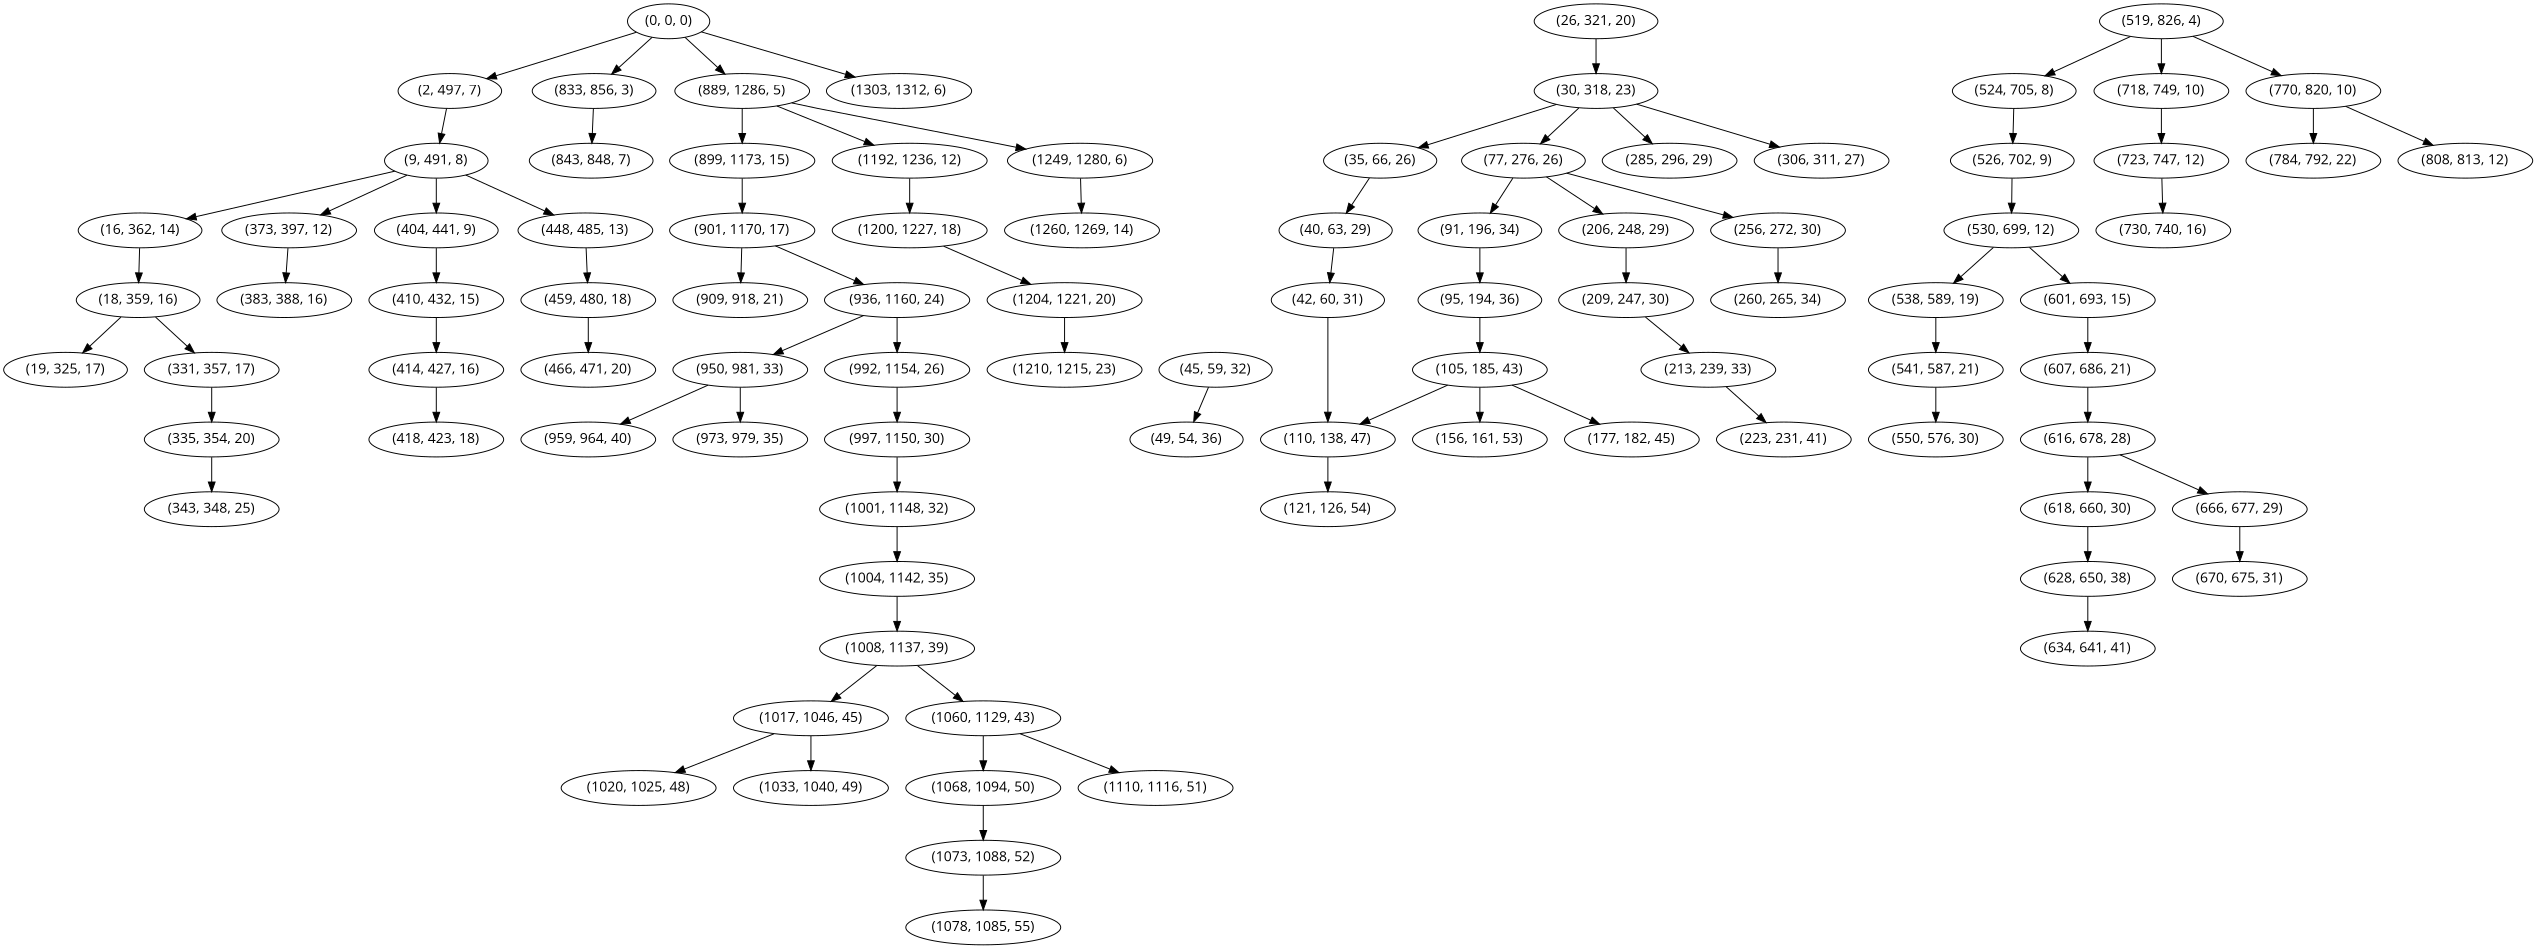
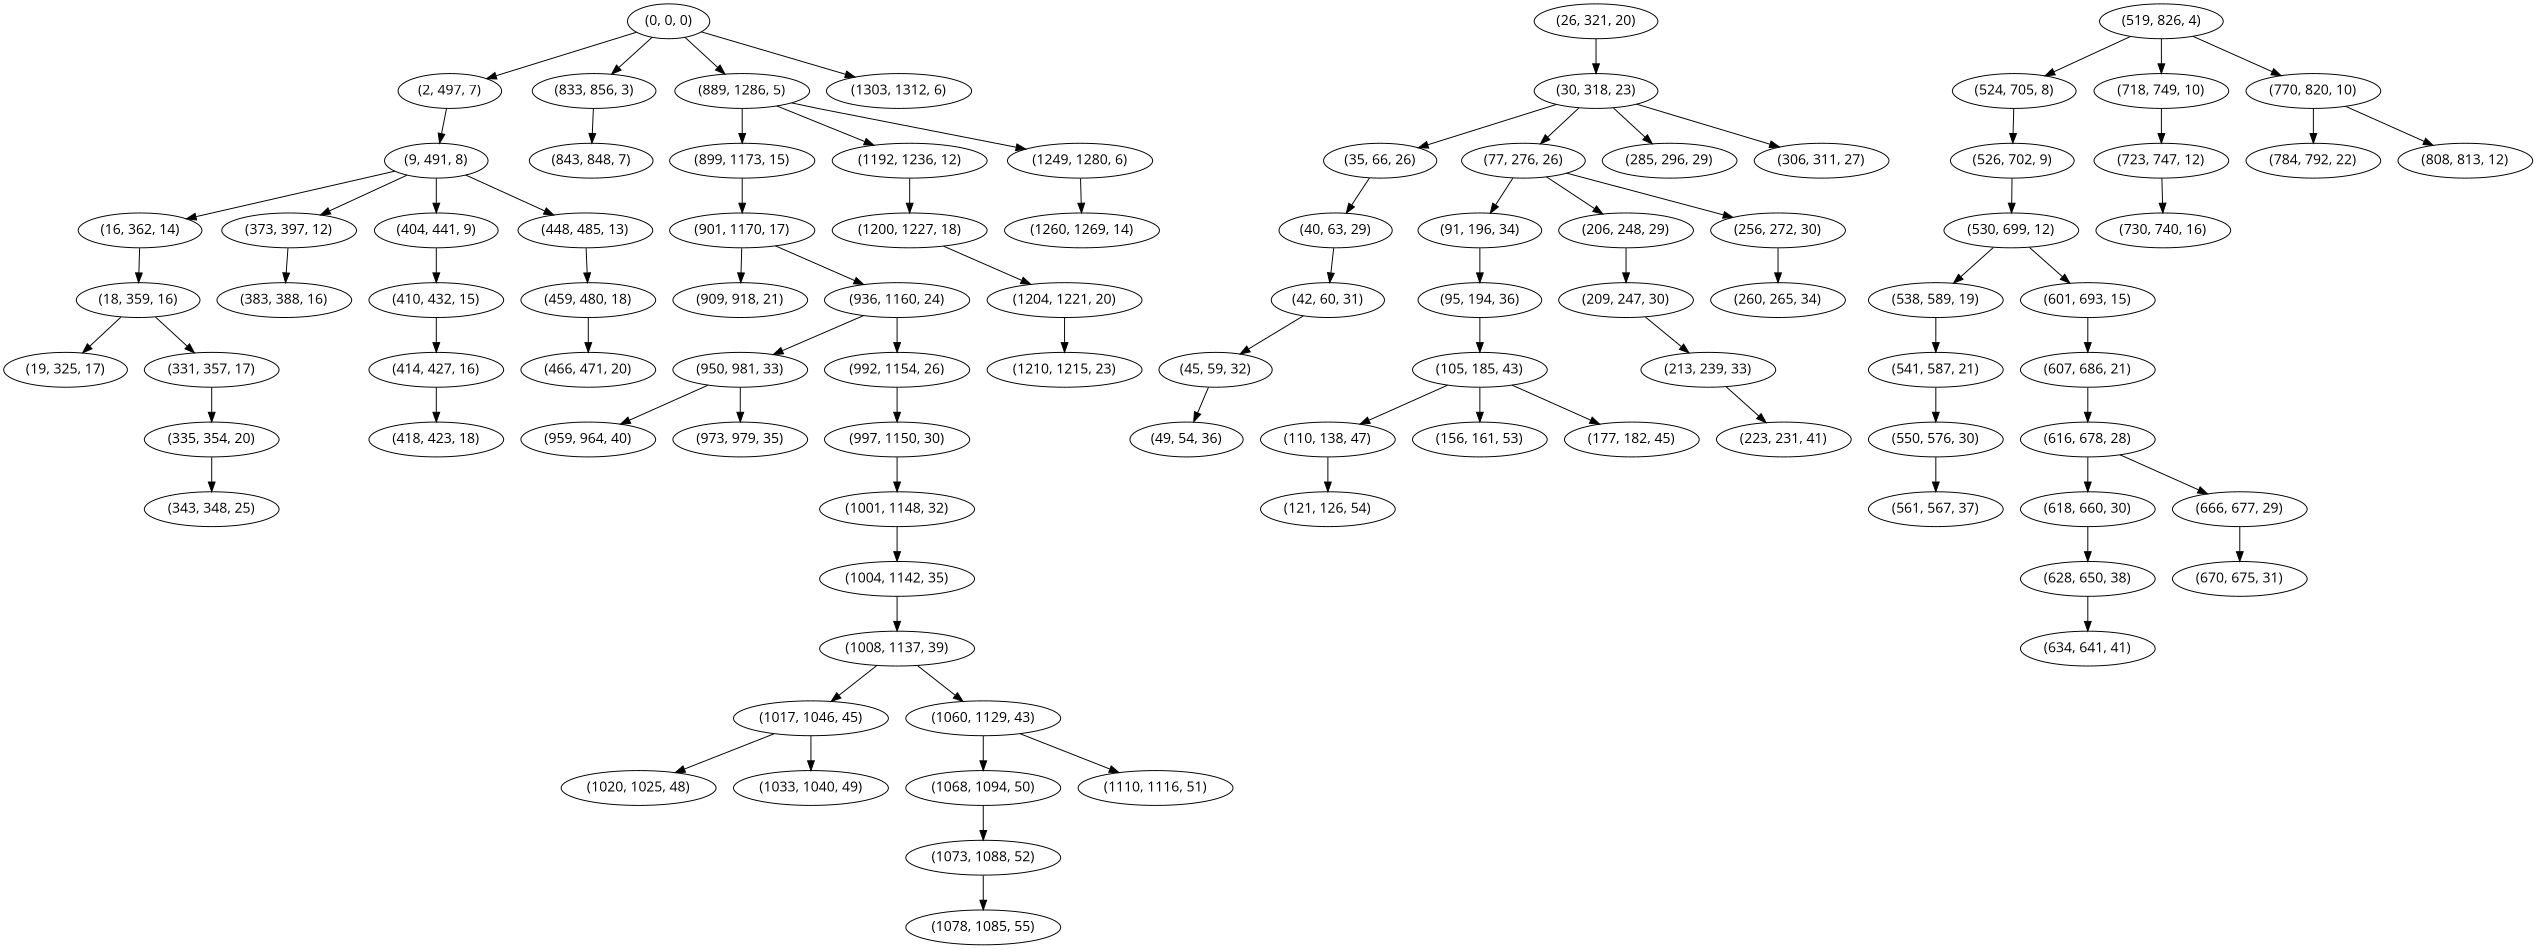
(1328, 365) -> (1276, 332)
none -> (1936, 509)
